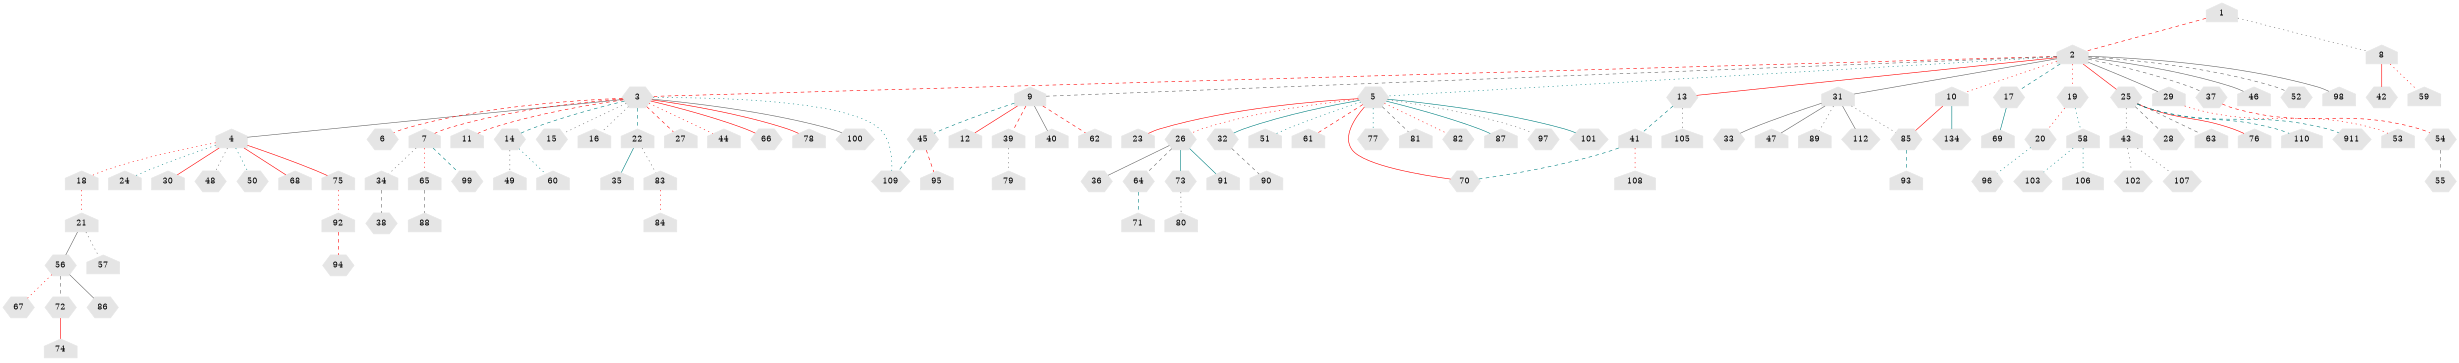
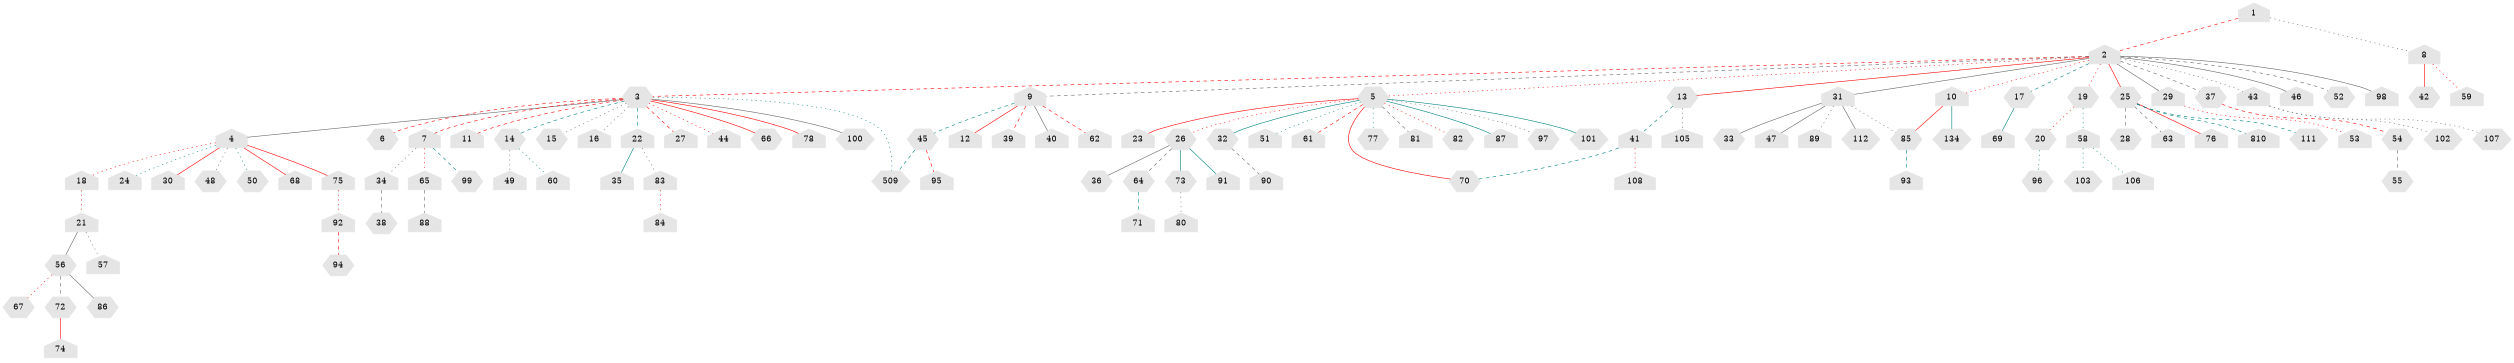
(1722, 76) -> (1738, 76)
(2126, 118) -> (2182, 72)
(2302, 139) -> (2259, 139)
(2352, 139) -> (2309, 139)
(891, 181) -> (891, 181)
(1009, 181) -> none
